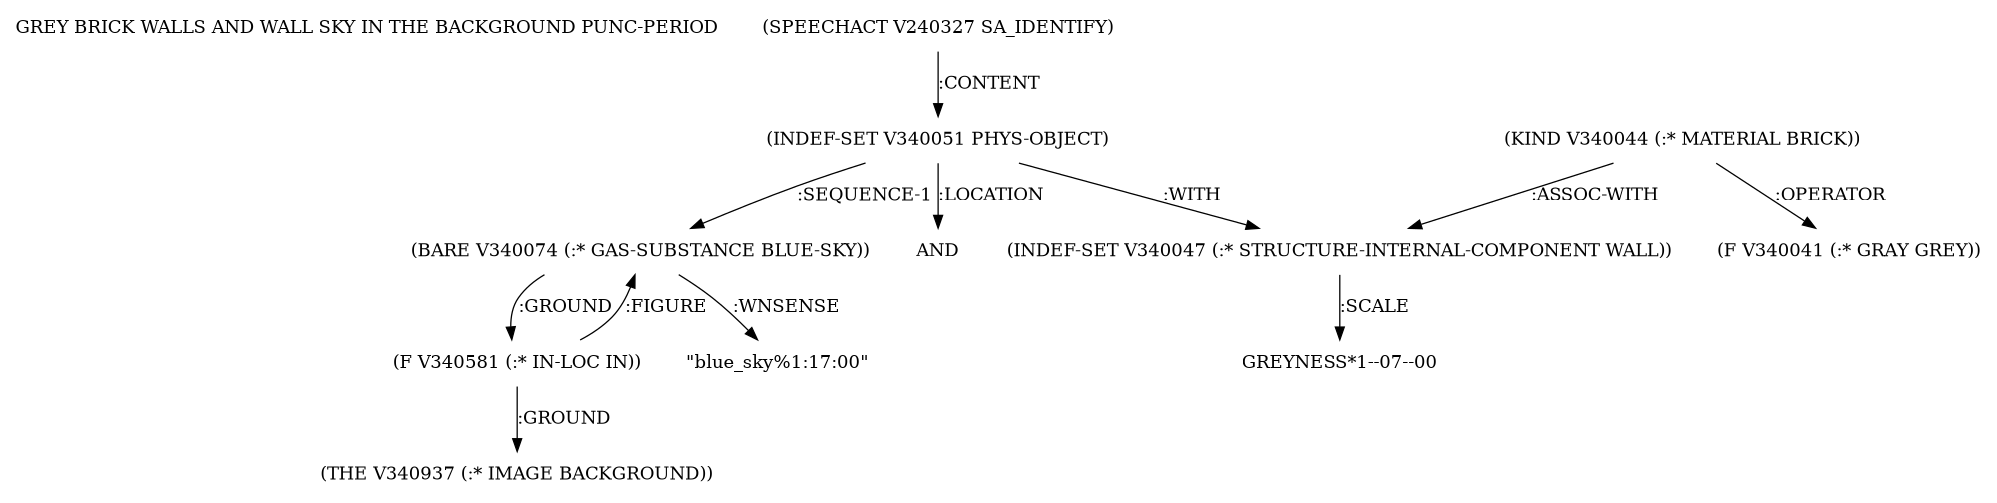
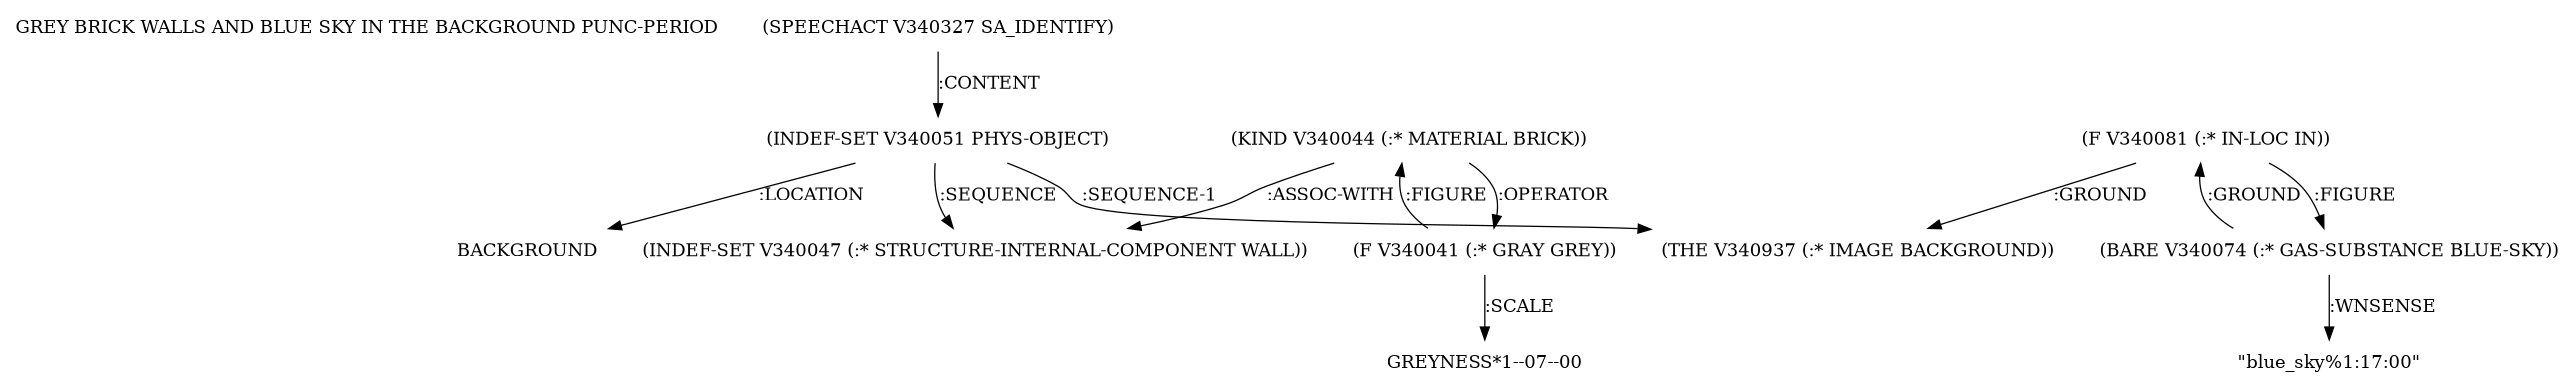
(367, 28) -> (367, 28)
(938, 28) -> (938, 28)
(783, 191) -> (1316, 222)
(1192, 196) -> (998, 196)
none -> (1406, 206)
(938, 252) -> (527, 252)
(1340, 301) -> (1485, 301)
(517, 363) -> (2206, 140)
